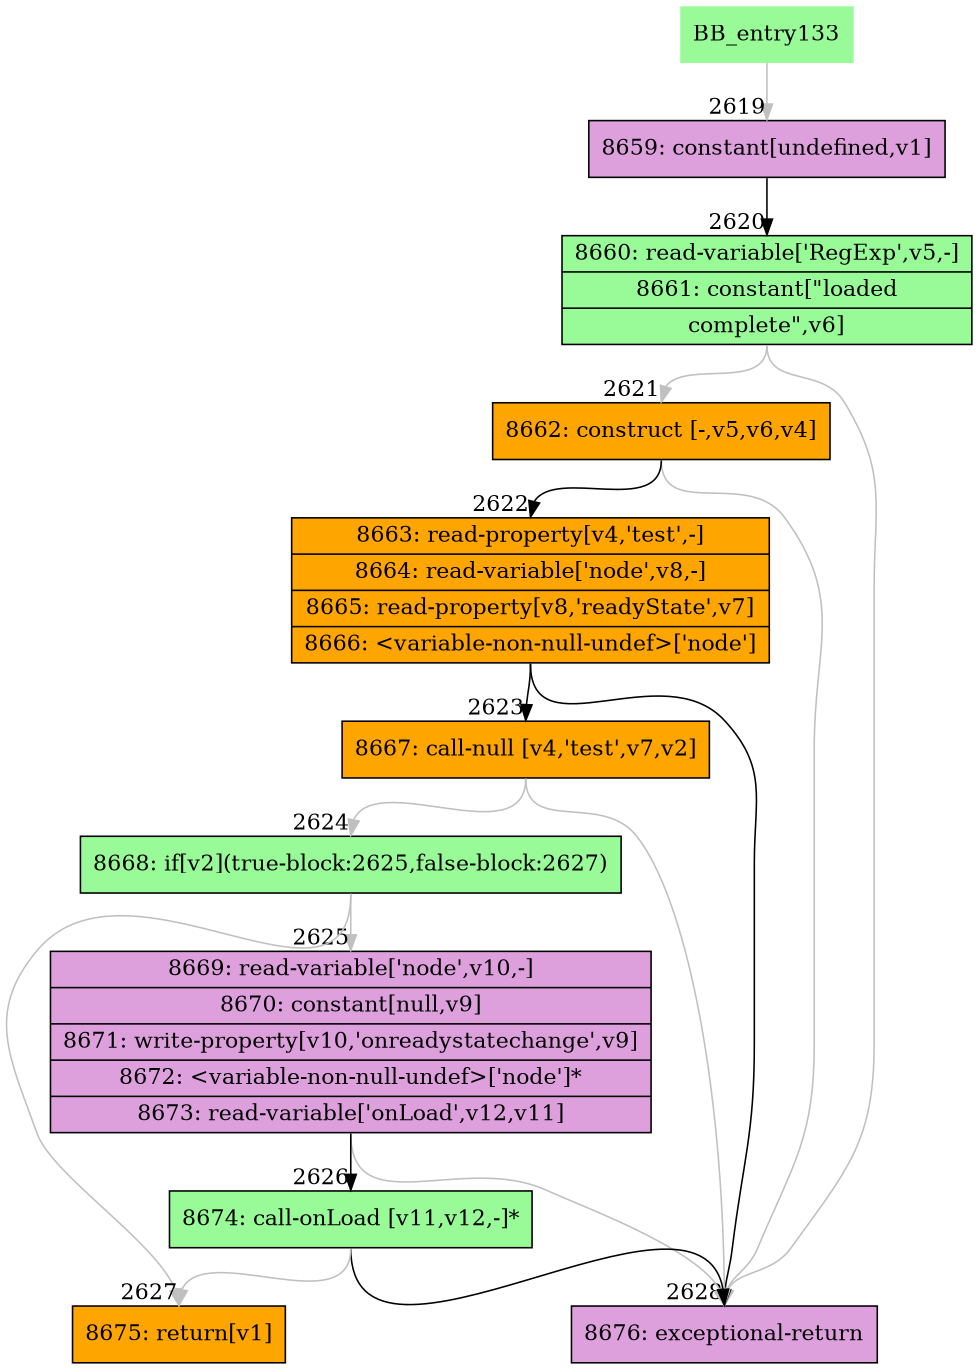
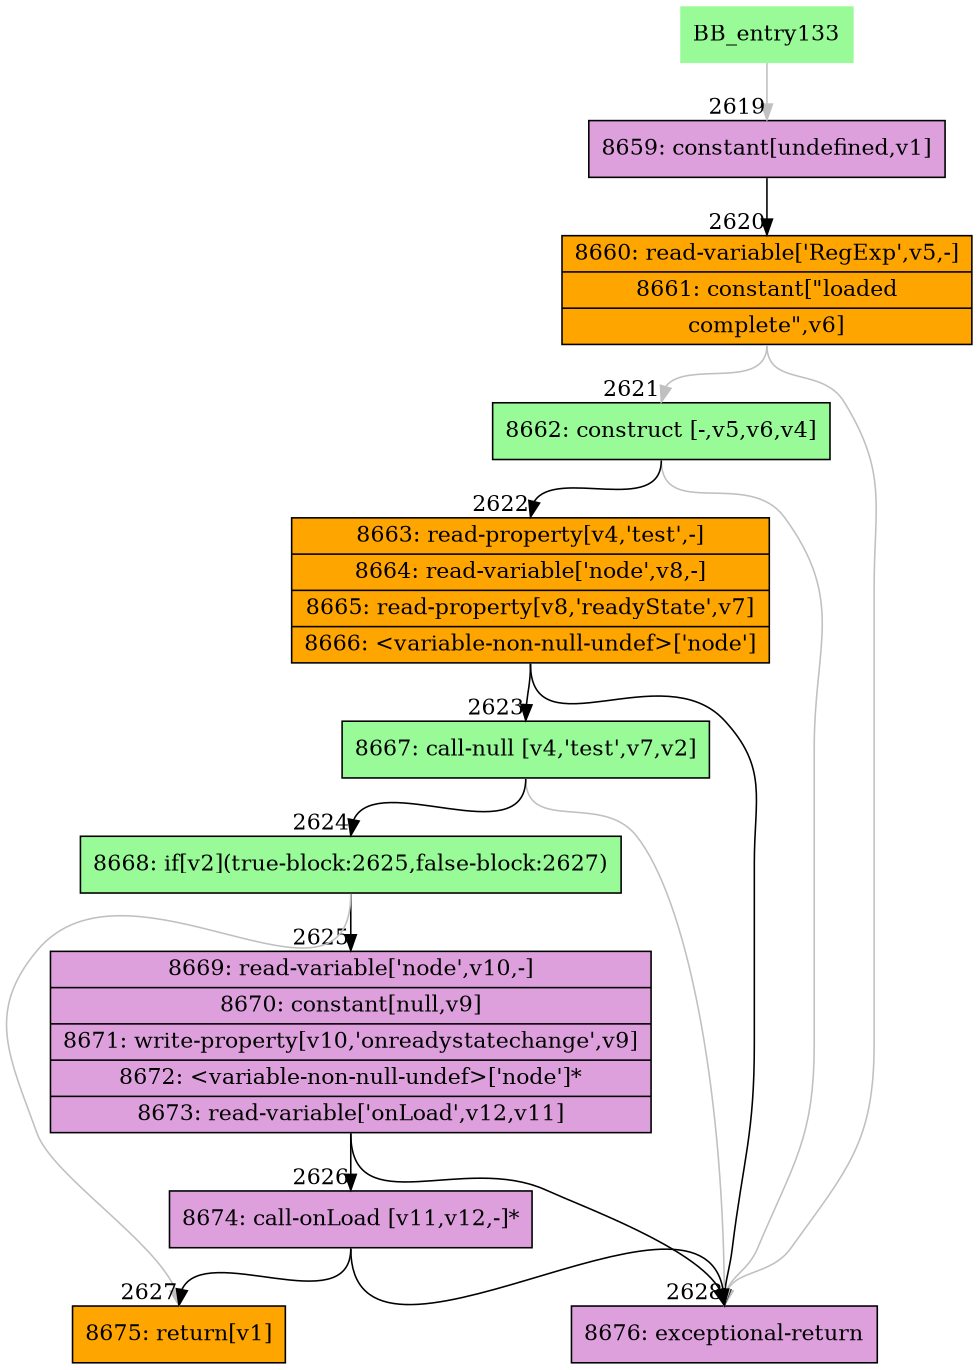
(767, 290) -> (767, 290)
(661, 431) -> (661, 431)
(526, 750) -> (526, 750)
(446, 808) -> (446, 808)
(351, 914) -> (351, 914)
(535, 1187) -> (535, 1187)
(351, 1219) -> (351, 1219)
(273, 1278) -> (273, 1278)
